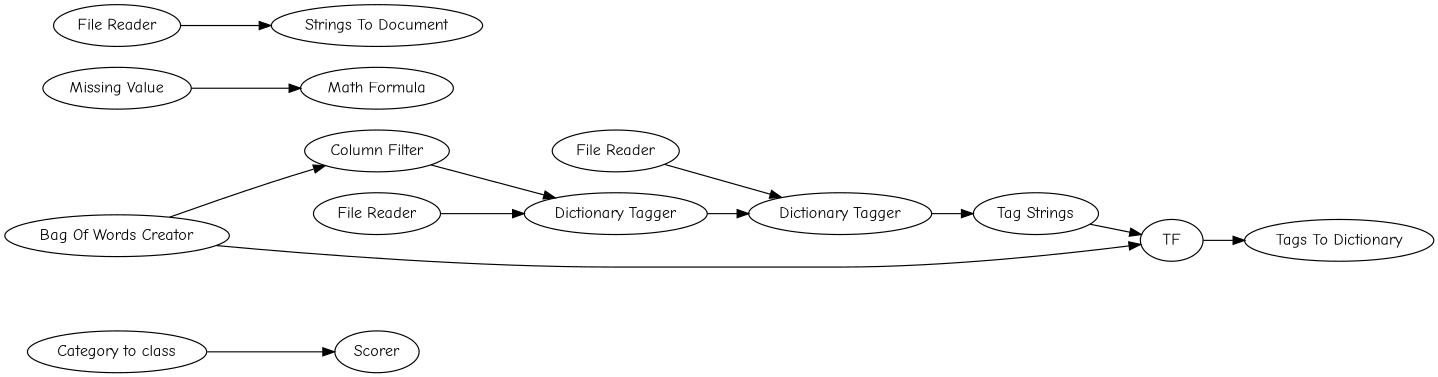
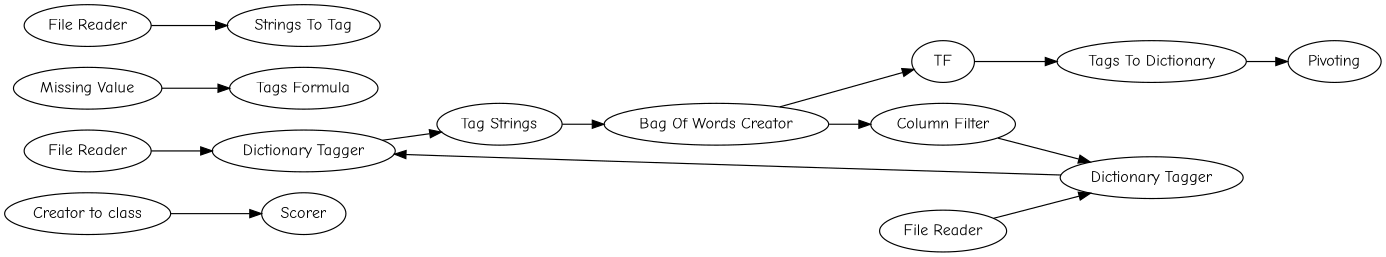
(377, 26) -> (304, 26)
none -> (1335, 62)
(377, 88) -> (304, 88)
(1110, 228) -> (577, 124)
(117, 352) -> (88, 214)
